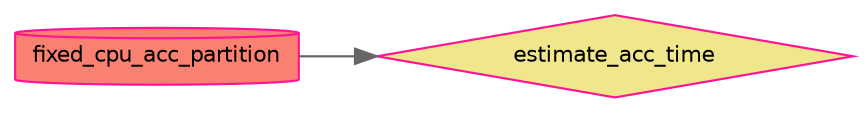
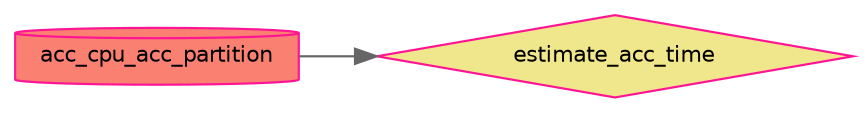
(157, 56) -> (157, 56)
